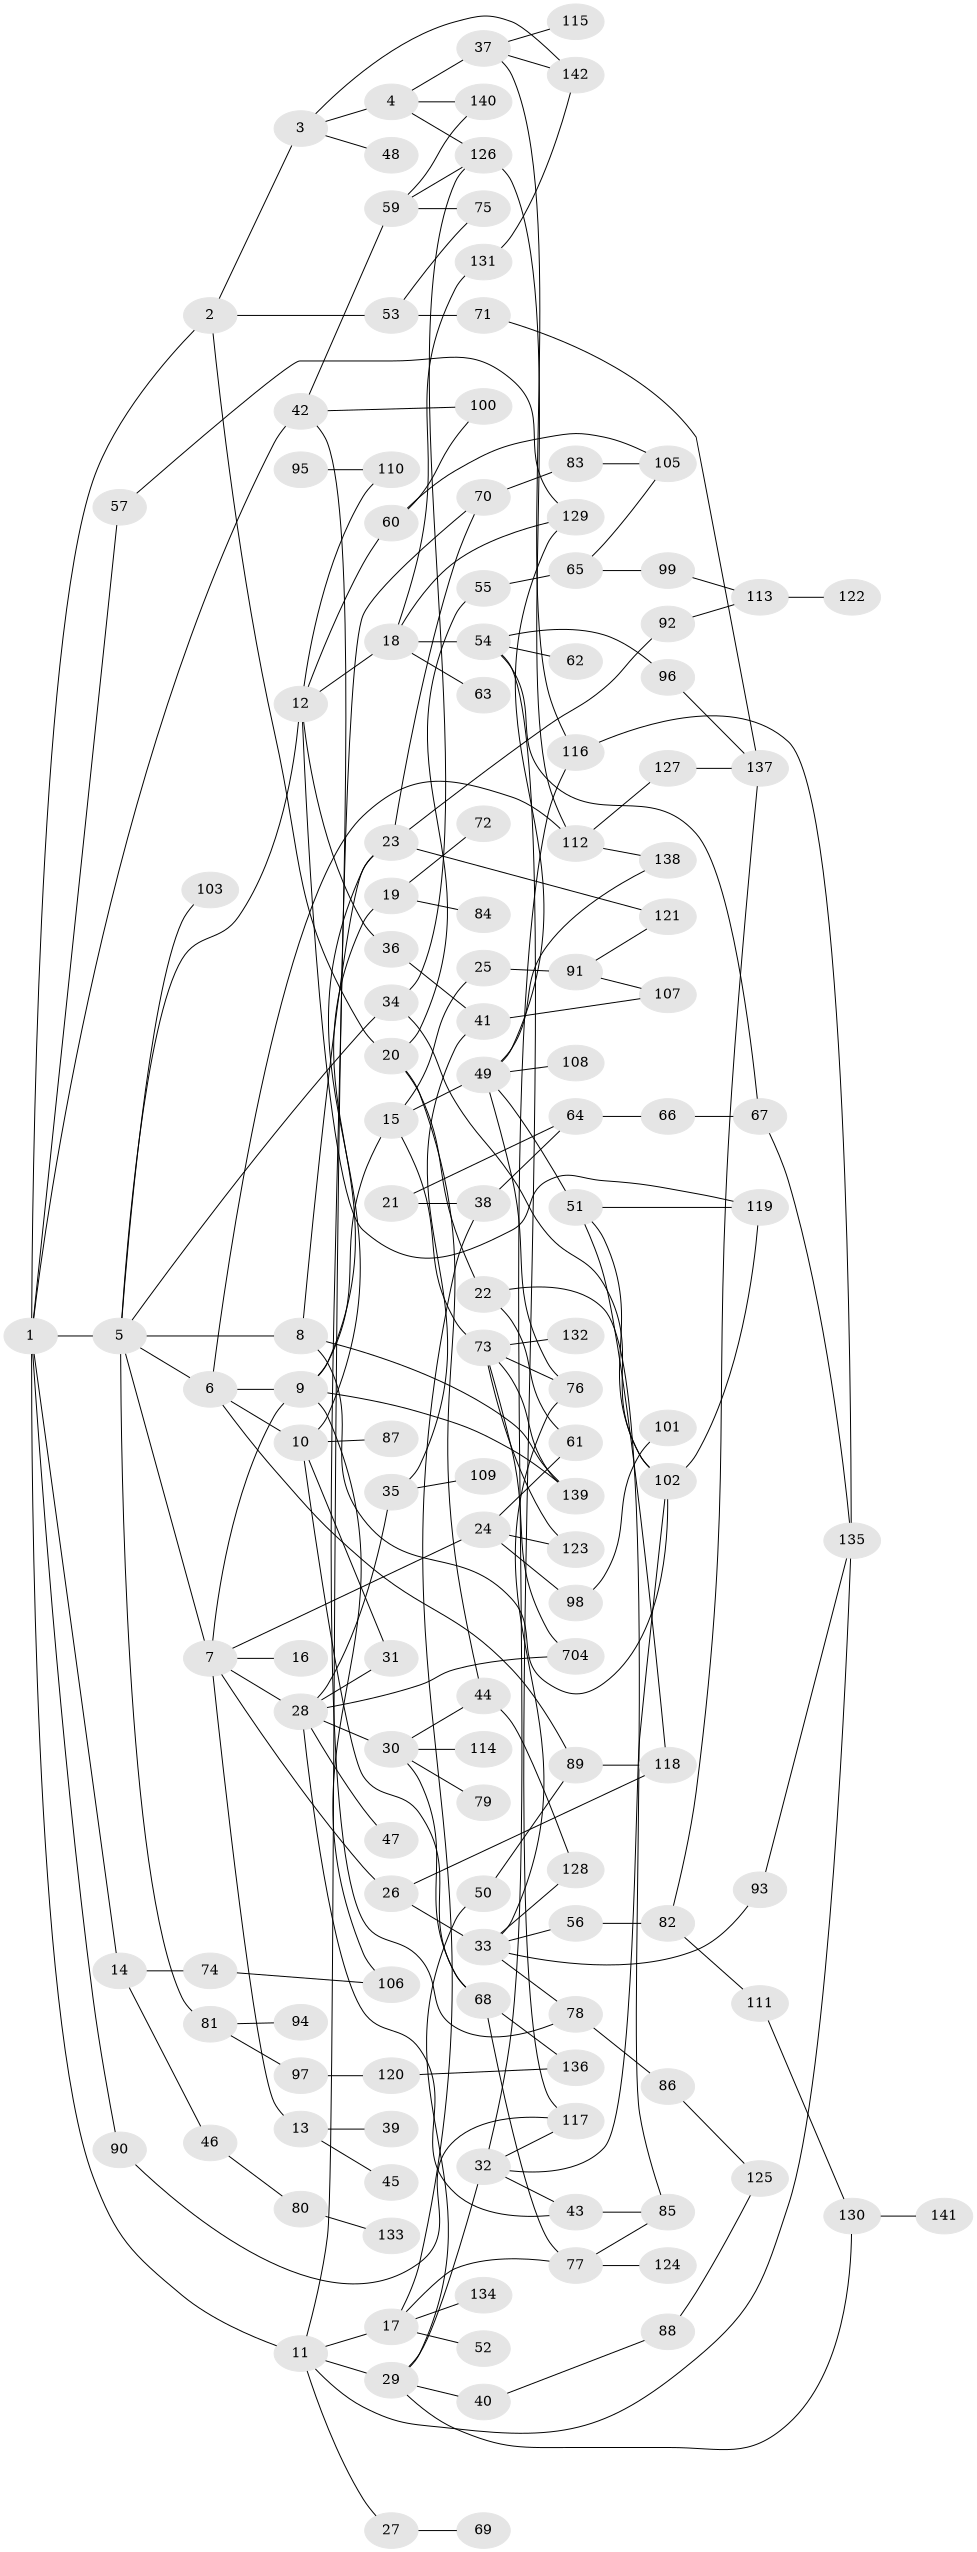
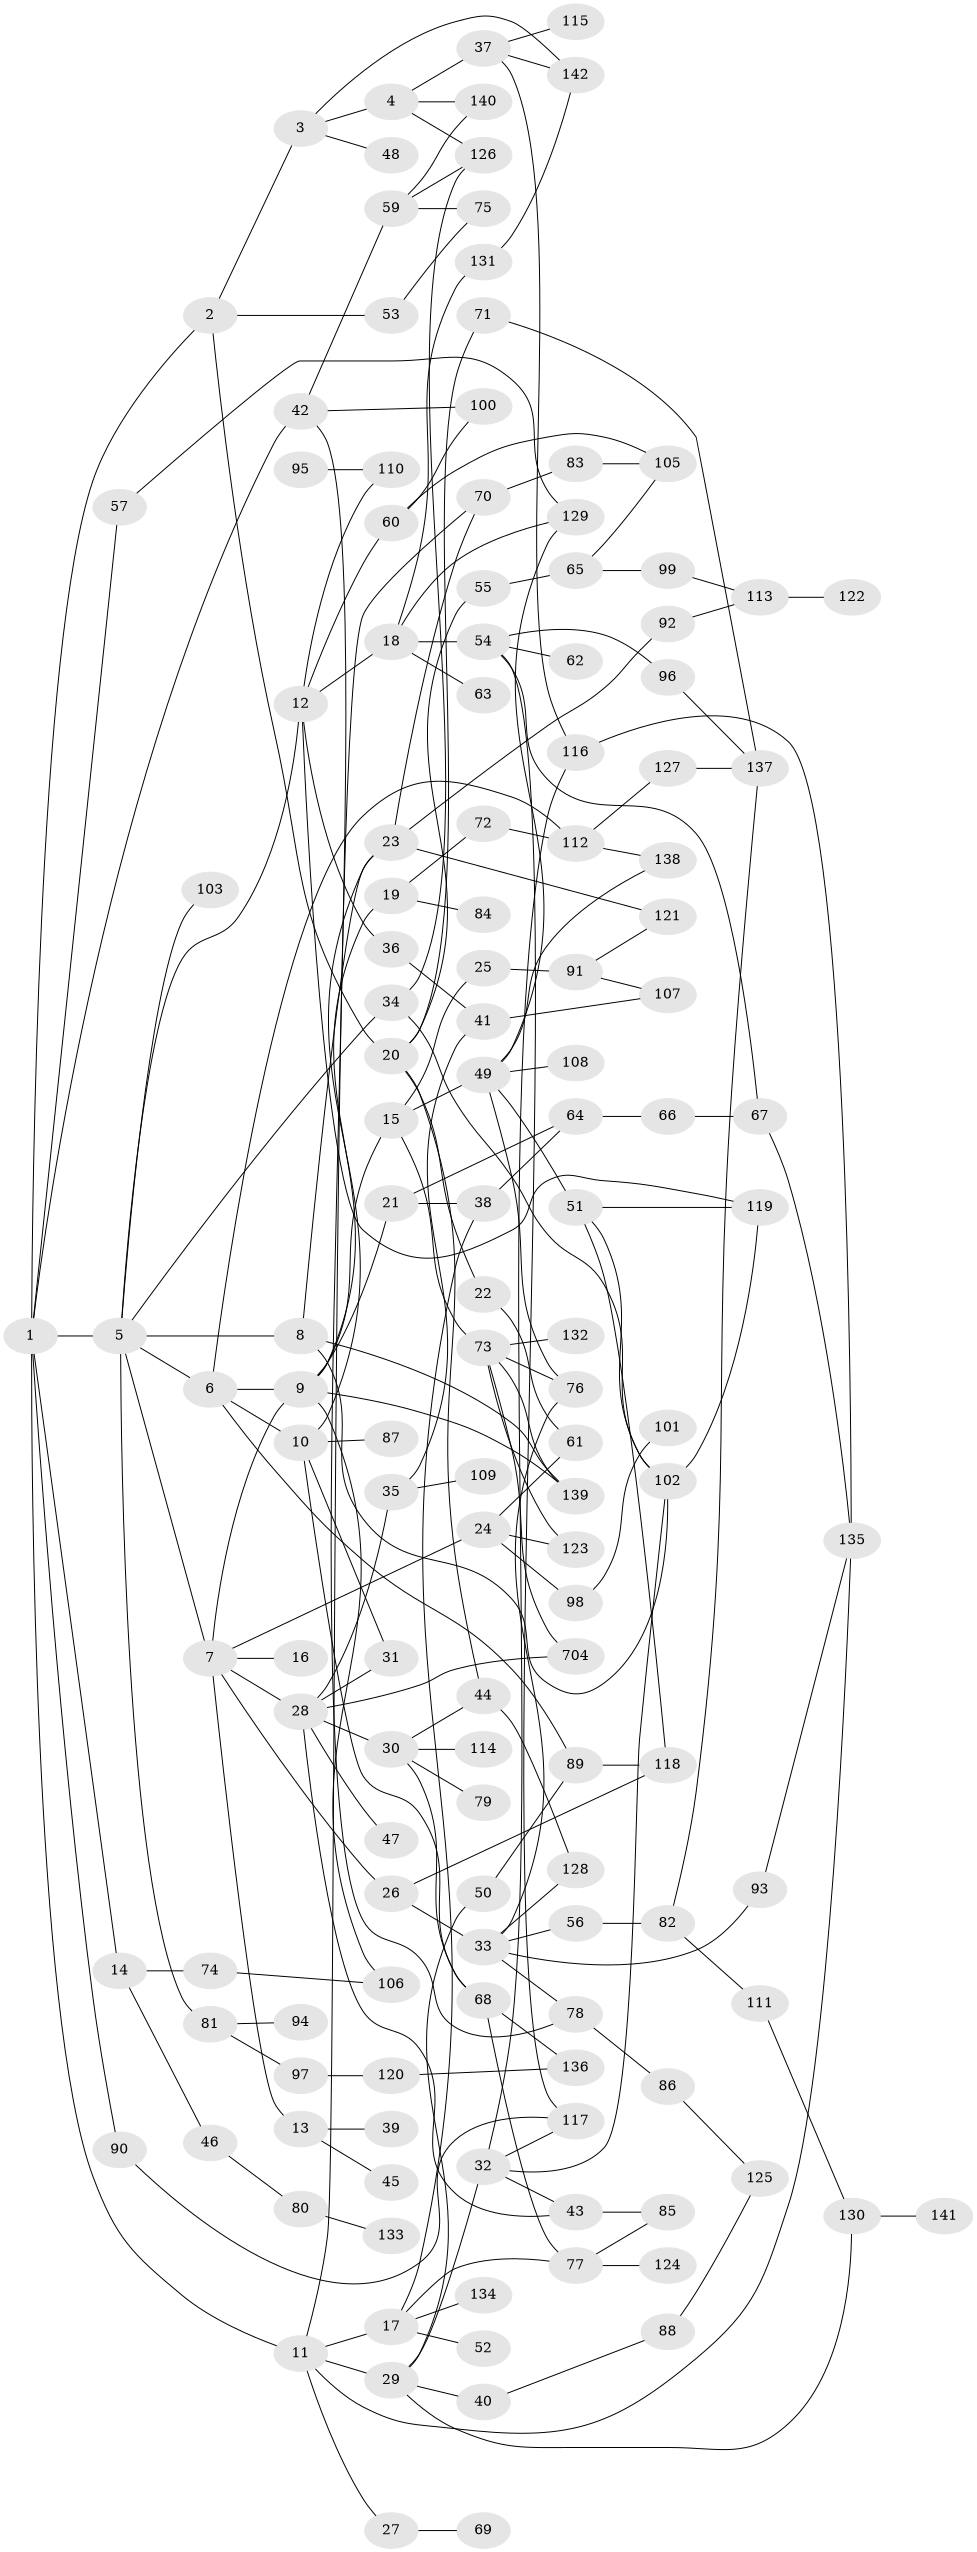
(438, 315) -> (445, 562)
(537, 664) -> (525, 833)
none -> (365, 1286)
(639, 1676) -> none
